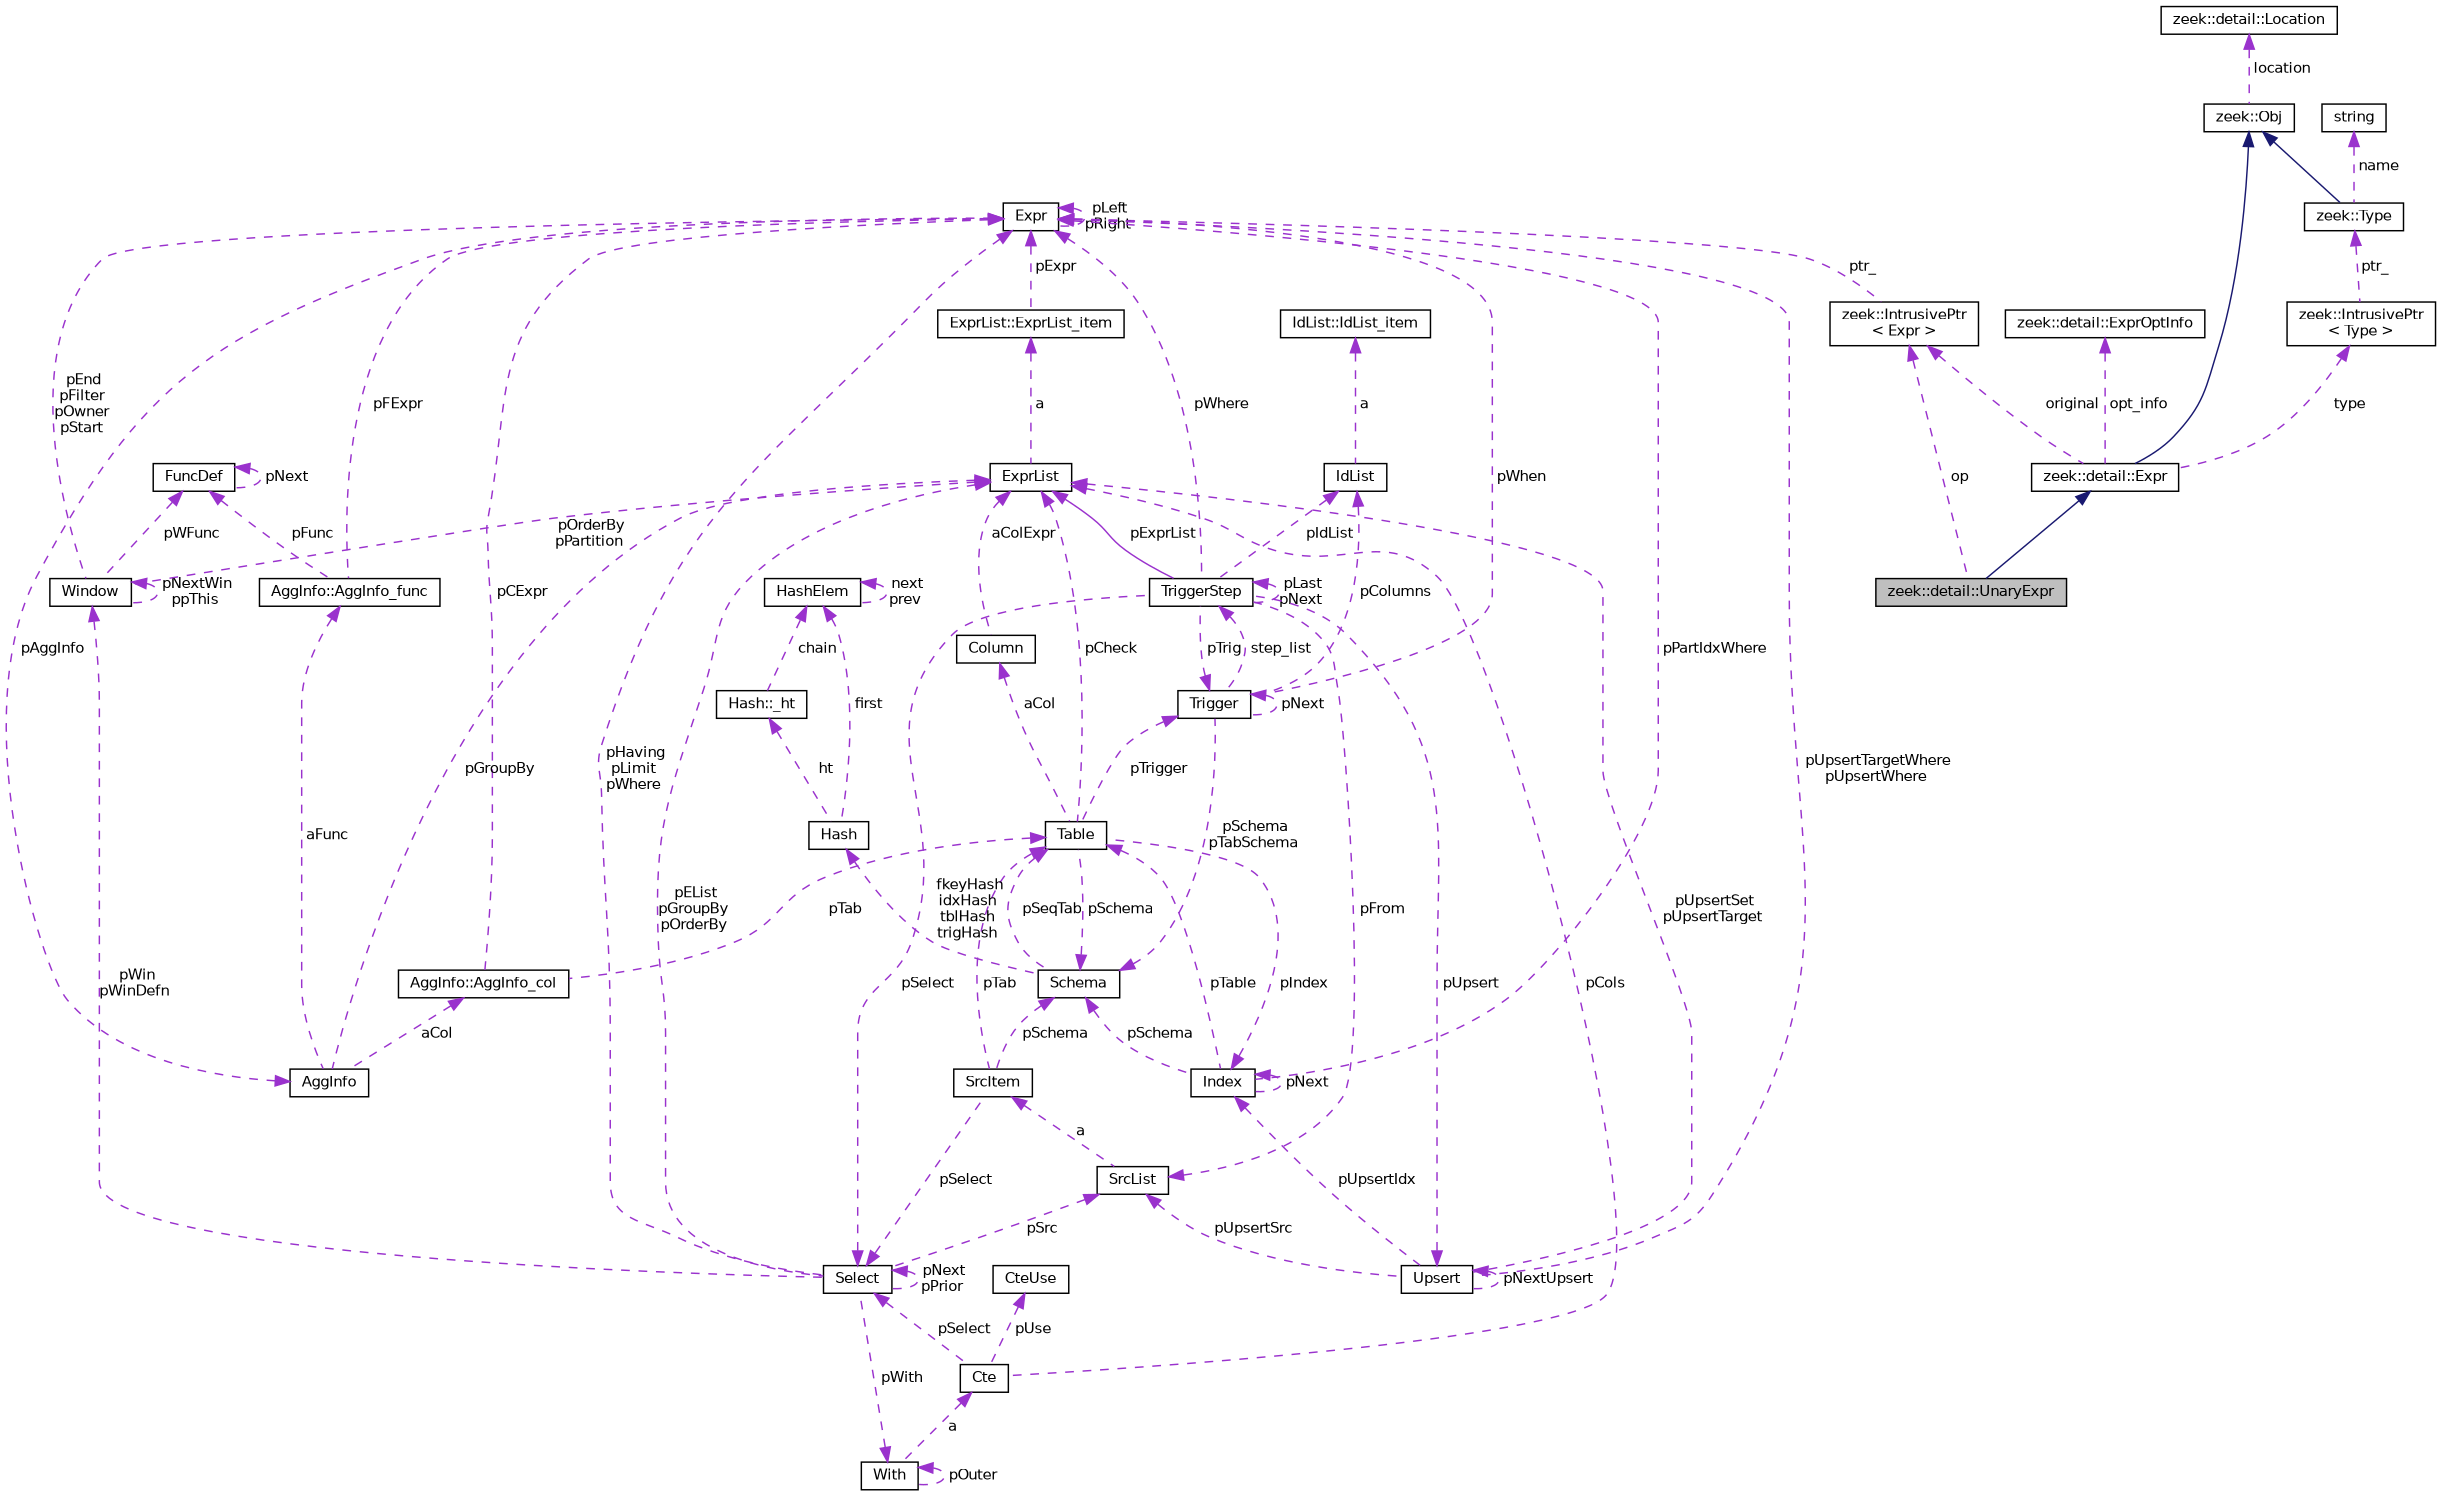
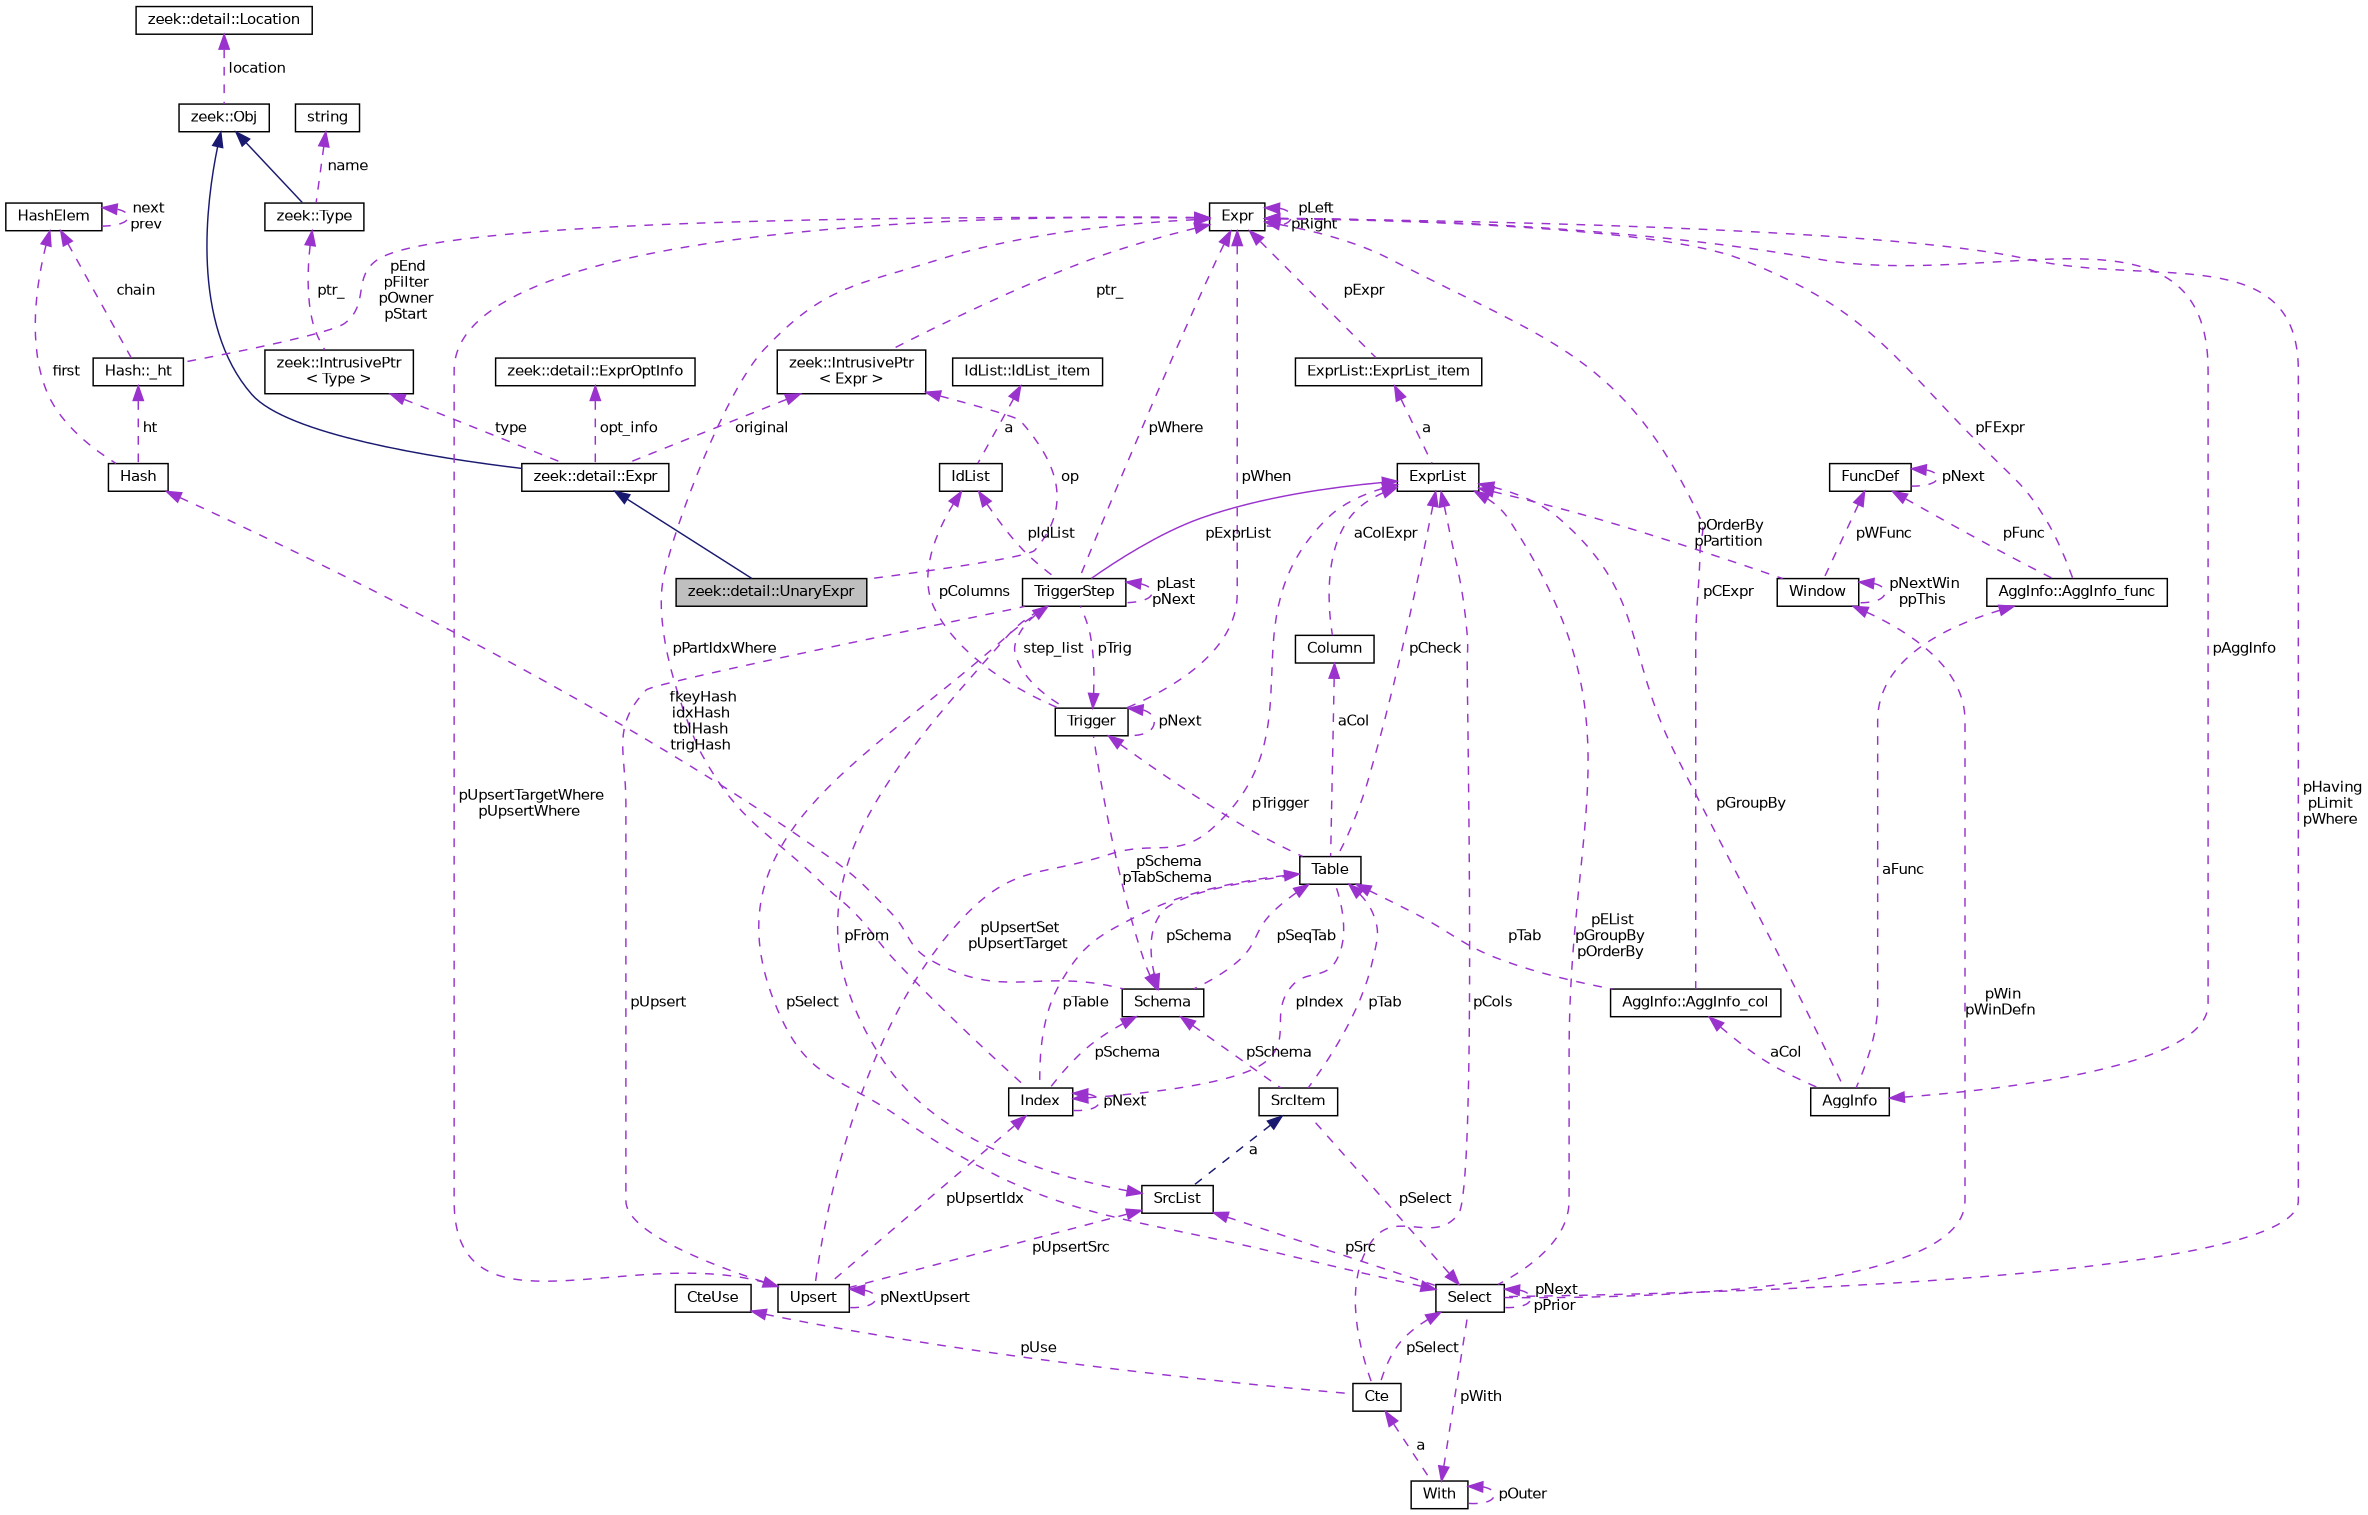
(377, 232) -> (664, 225)
(1069, 1136) -> (1232, 1155)
